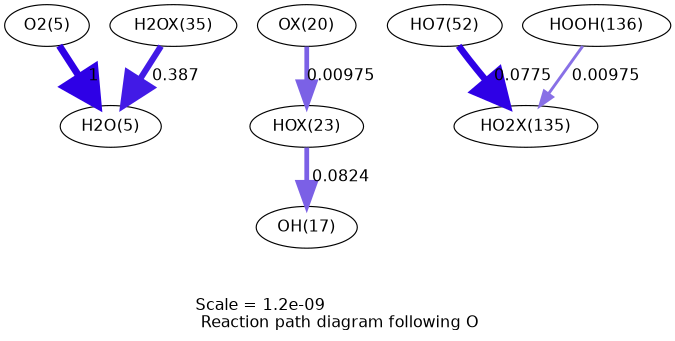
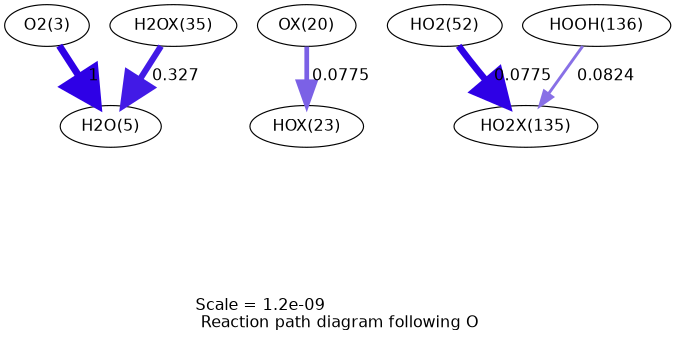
(47, 26) -> (47, 26)
(445, 26) -> (445, 26)
(173, 76) -> (173, 76)
(339, 76) -> (339, 76)
(604, 76) -> (604, 76)
(307, 227) -> none
